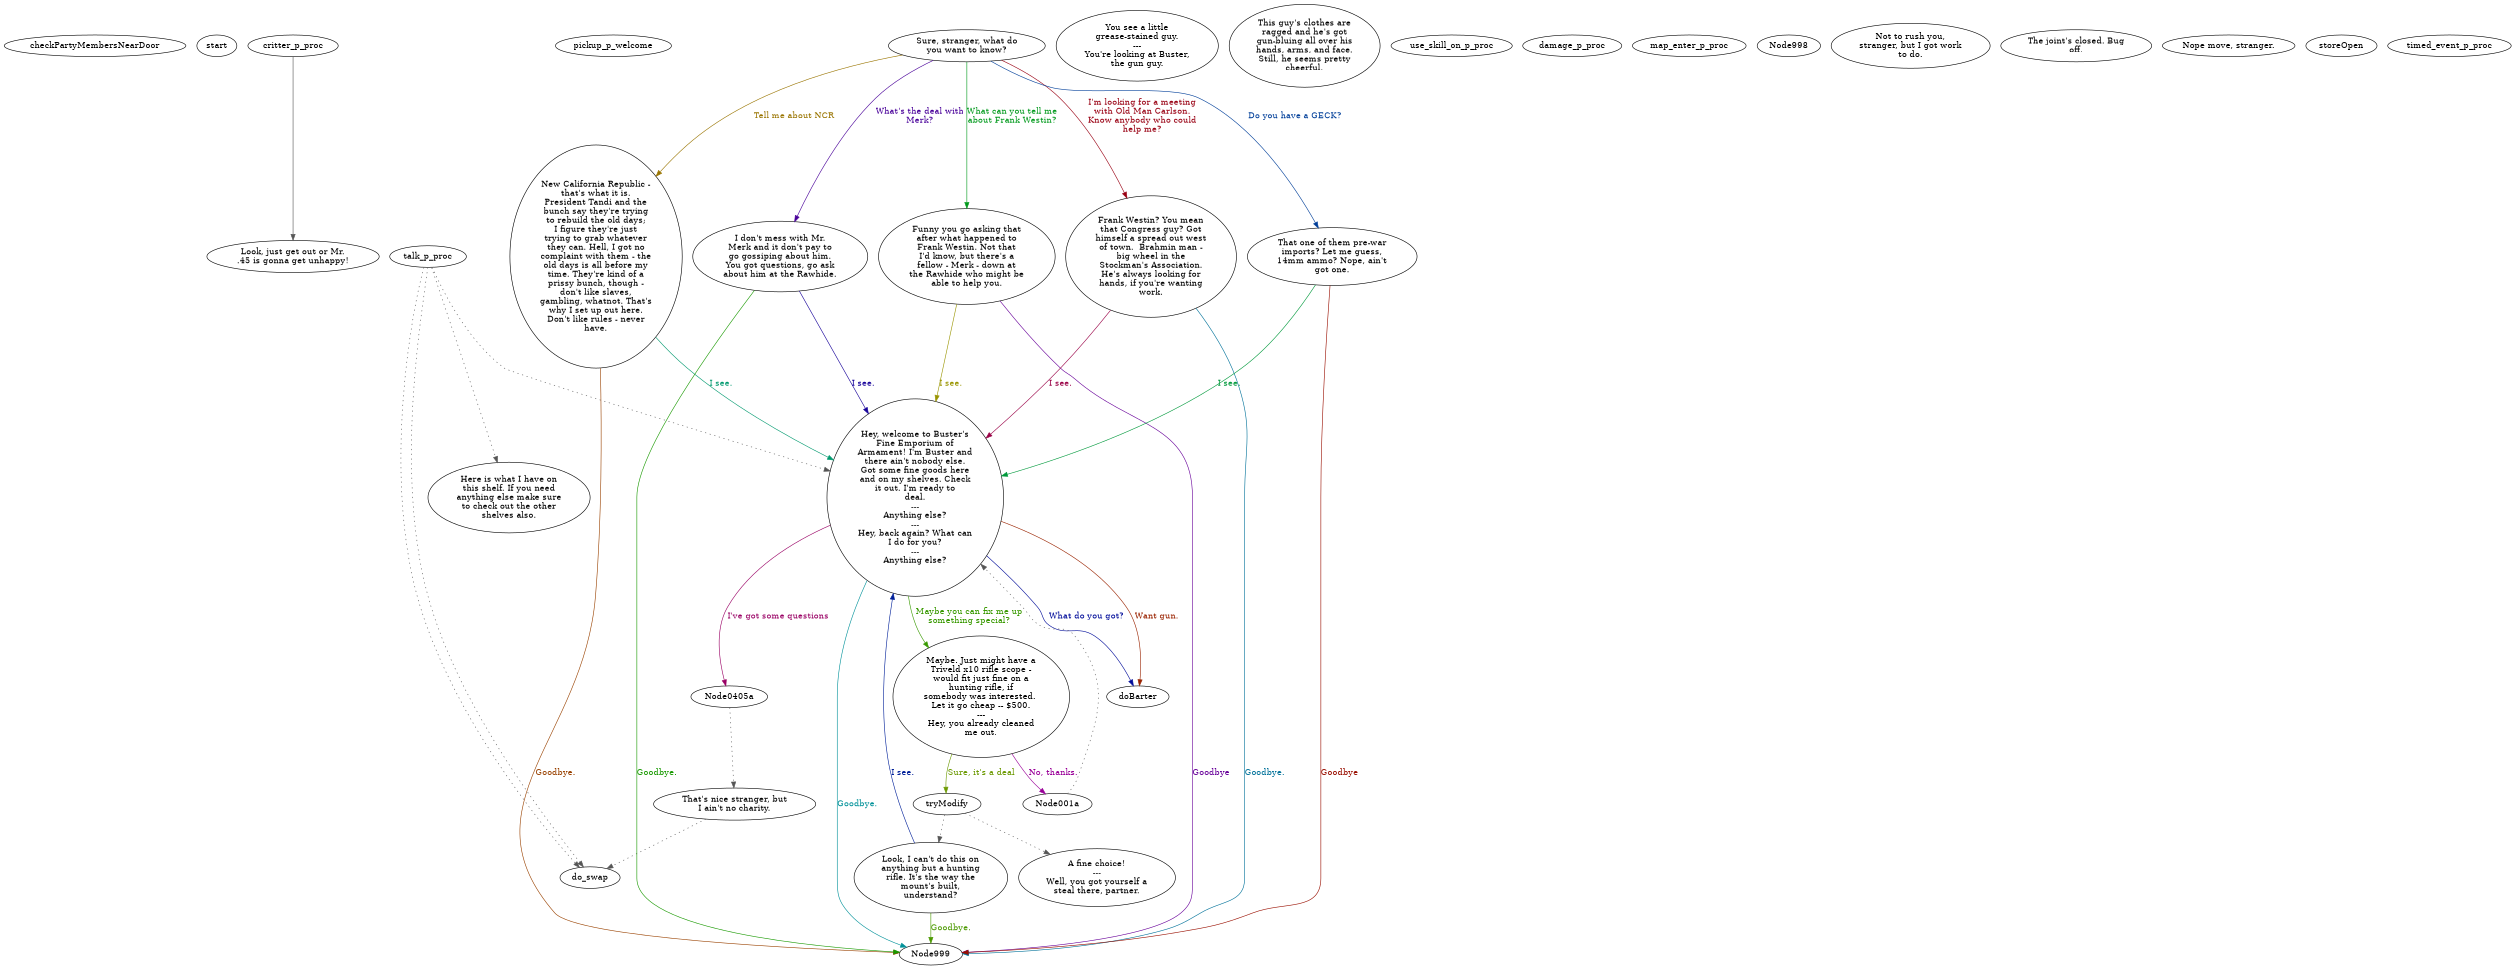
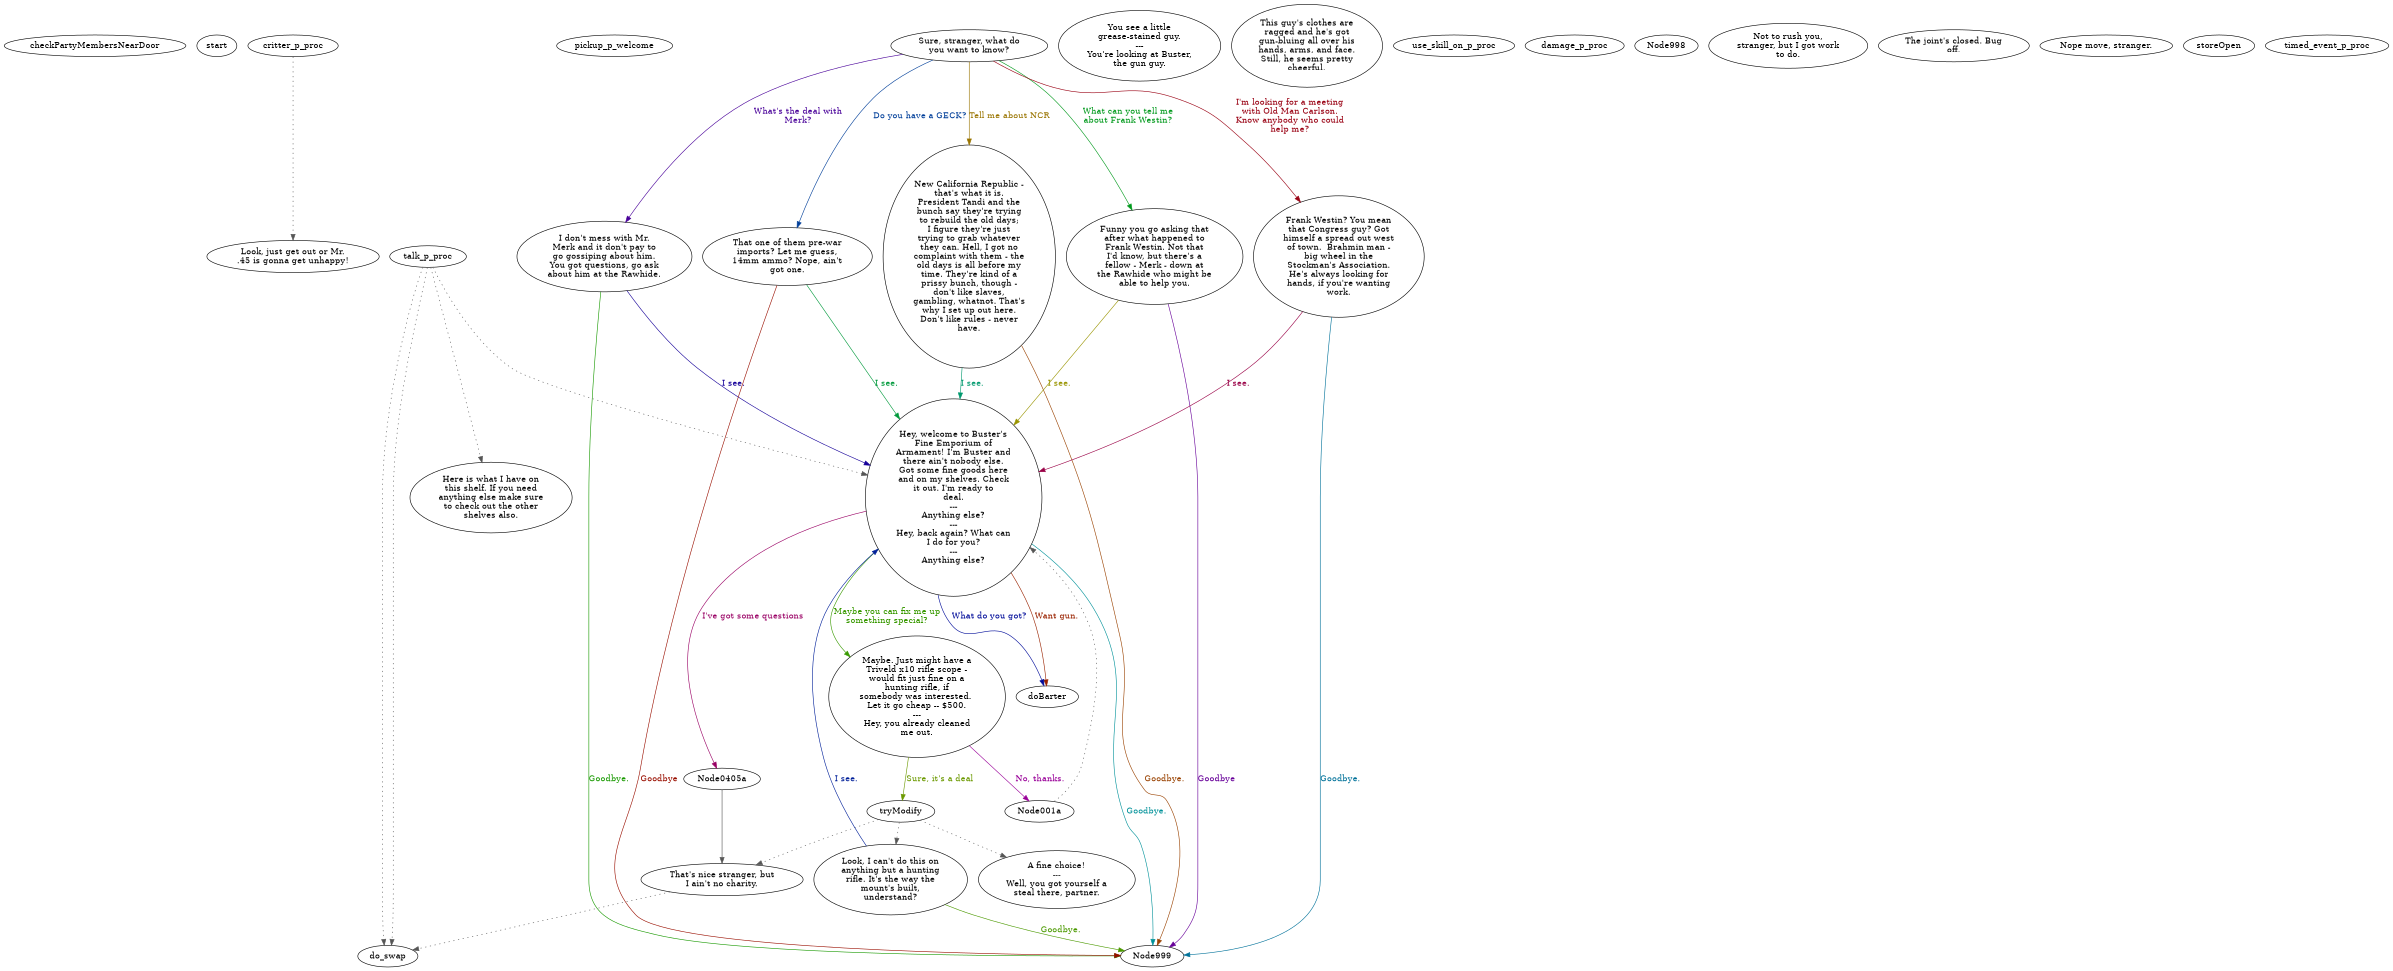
(1689, 46) -> none
(293, 145) -> (293, 146)
(732, 745) -> (722, 824)
none -> (820, 840)
